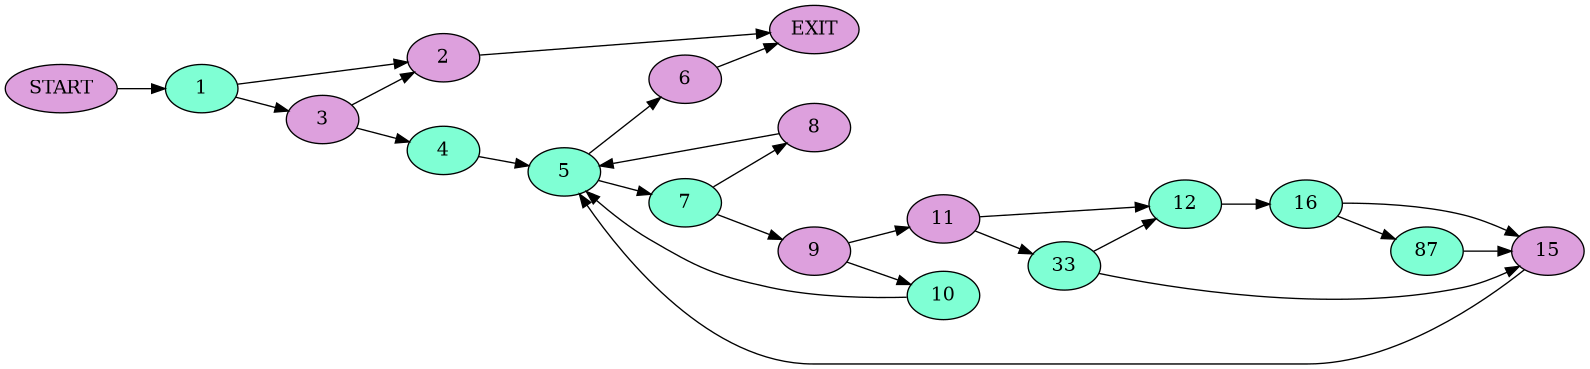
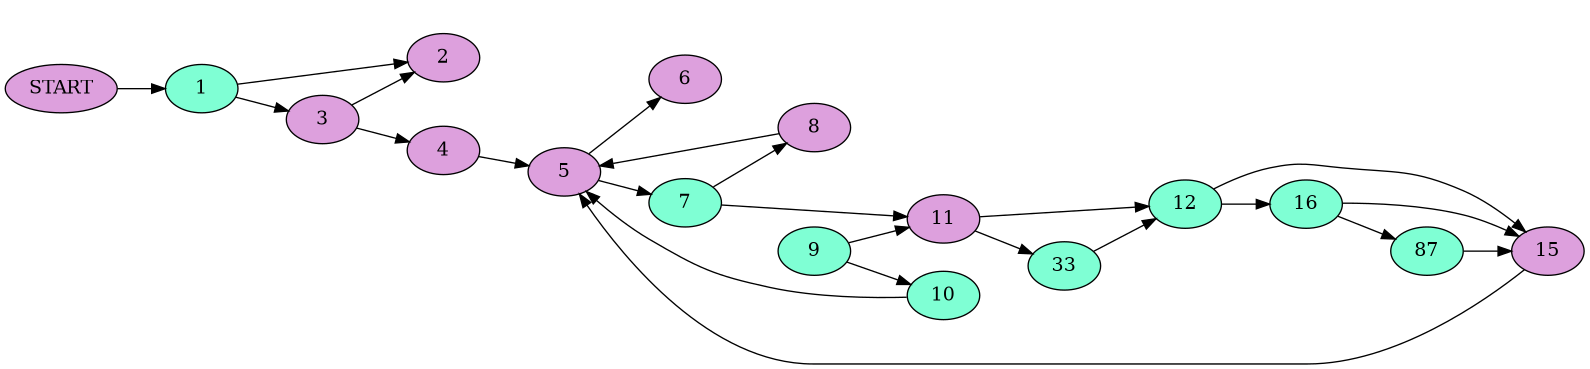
(814, 30) -> none
(443, 150) -> (443, 150)
(564, 172) -> (564, 172)
(743, 225) -> (807, 210)
(814, 251) -> (814, 251)
(1304, 299) -> (1368, 170)
